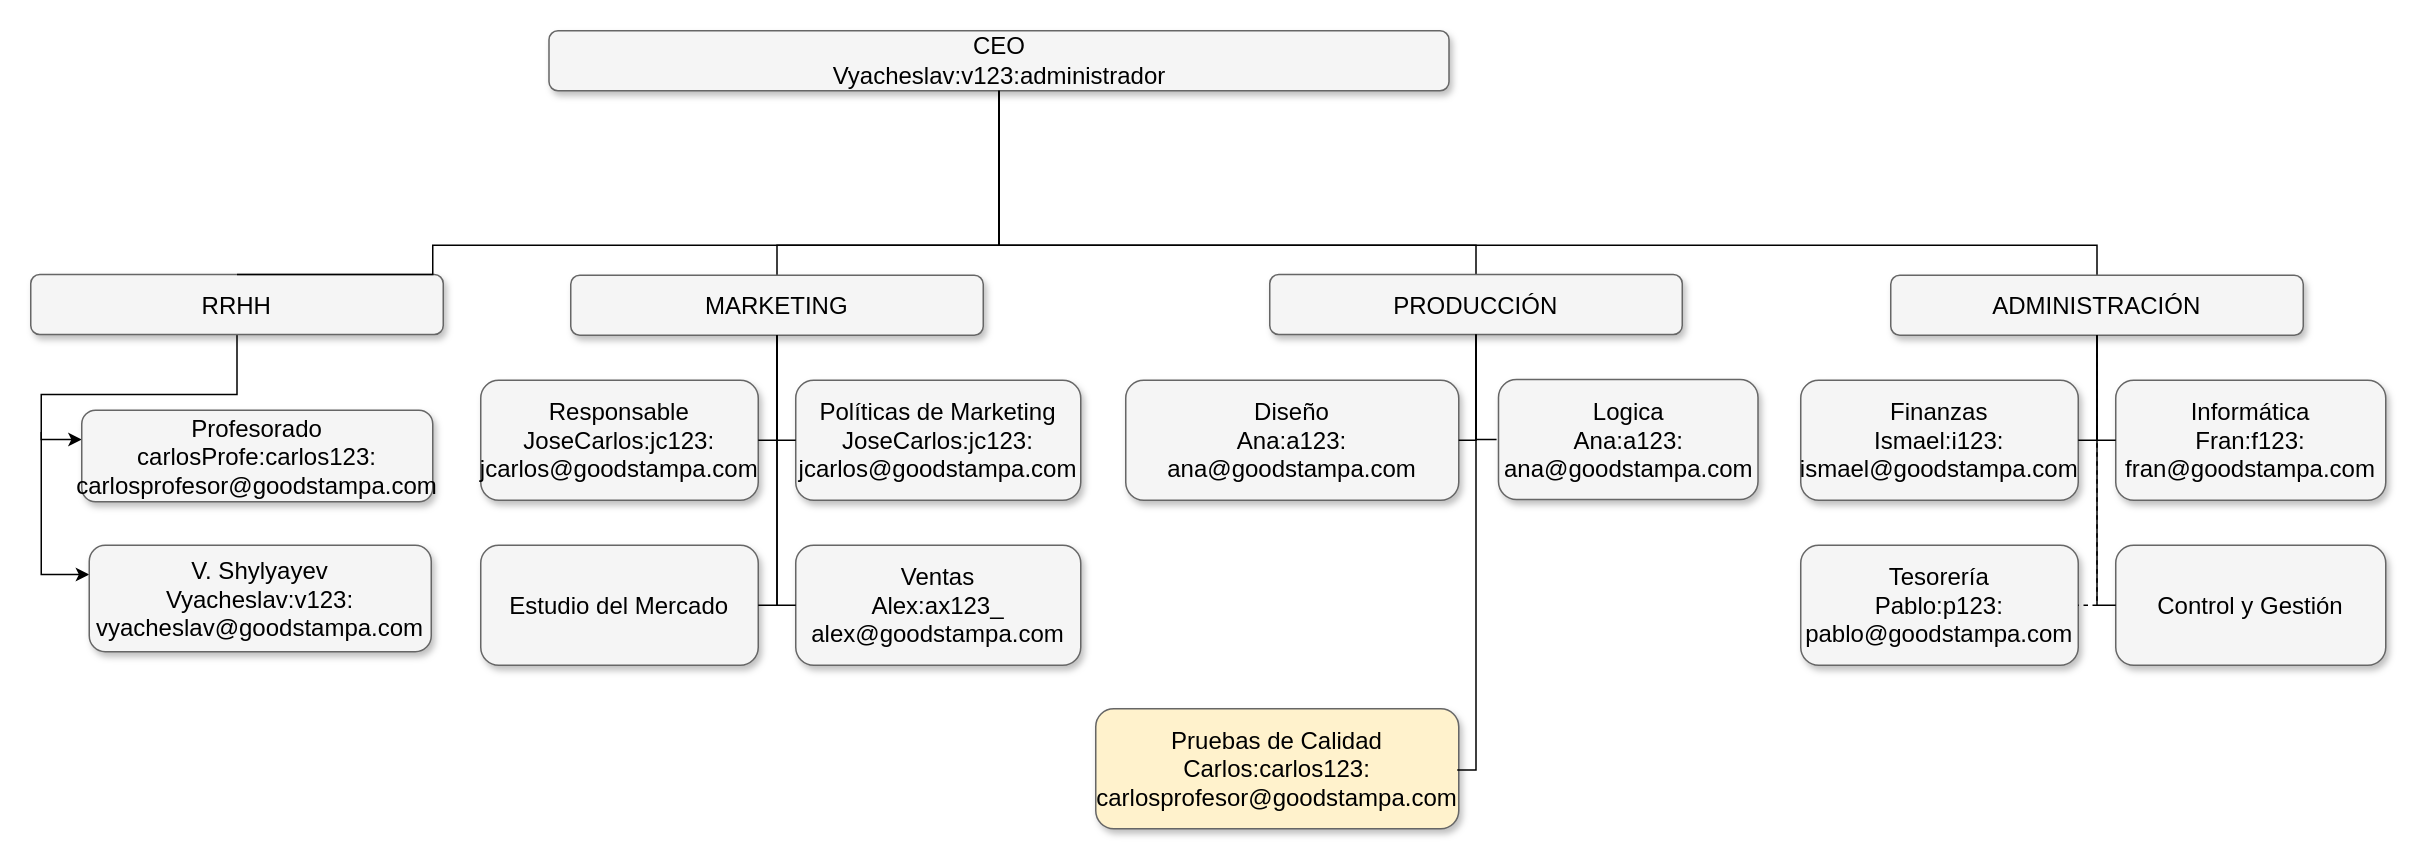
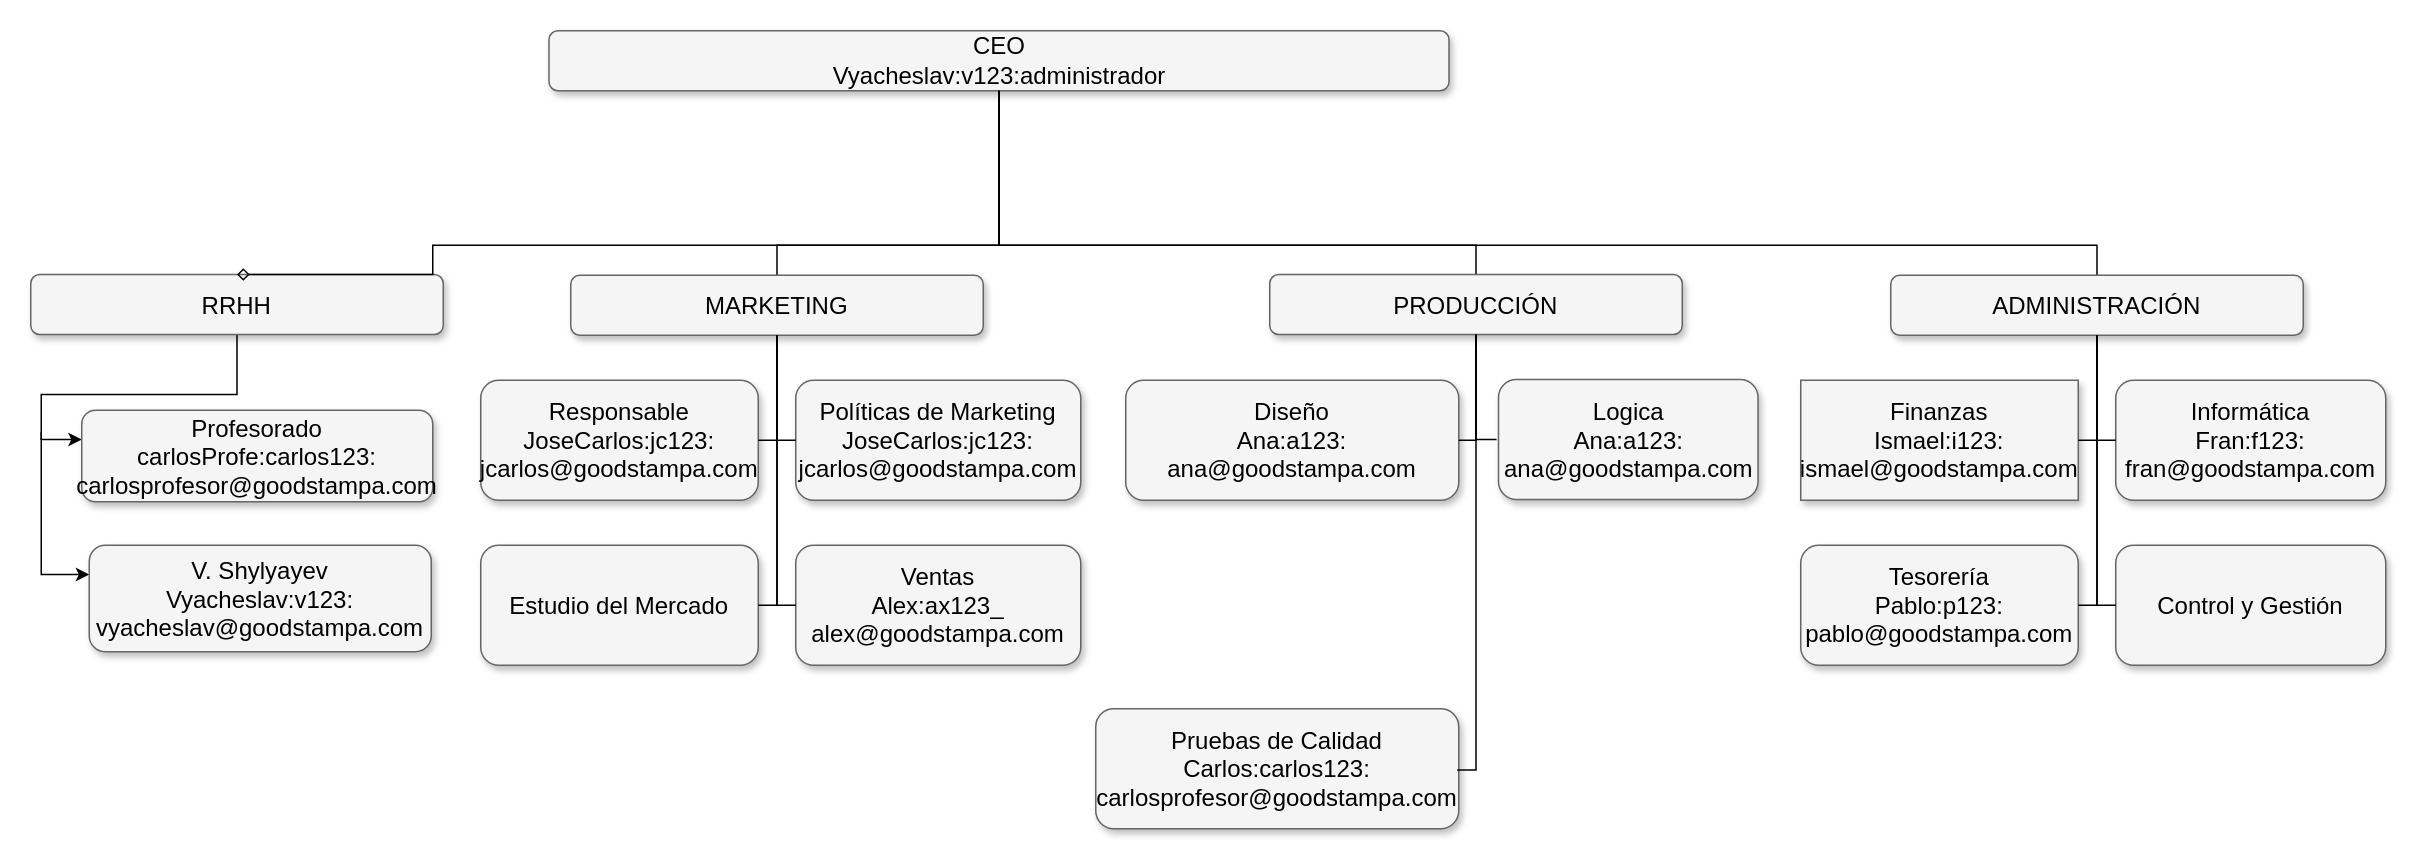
(244, 275) -> (250, 275)
(1940, 440) -> (1940, 440)
(2086, 605) -> (2086, 605)
(1277, 769) -> (1277, 769)
